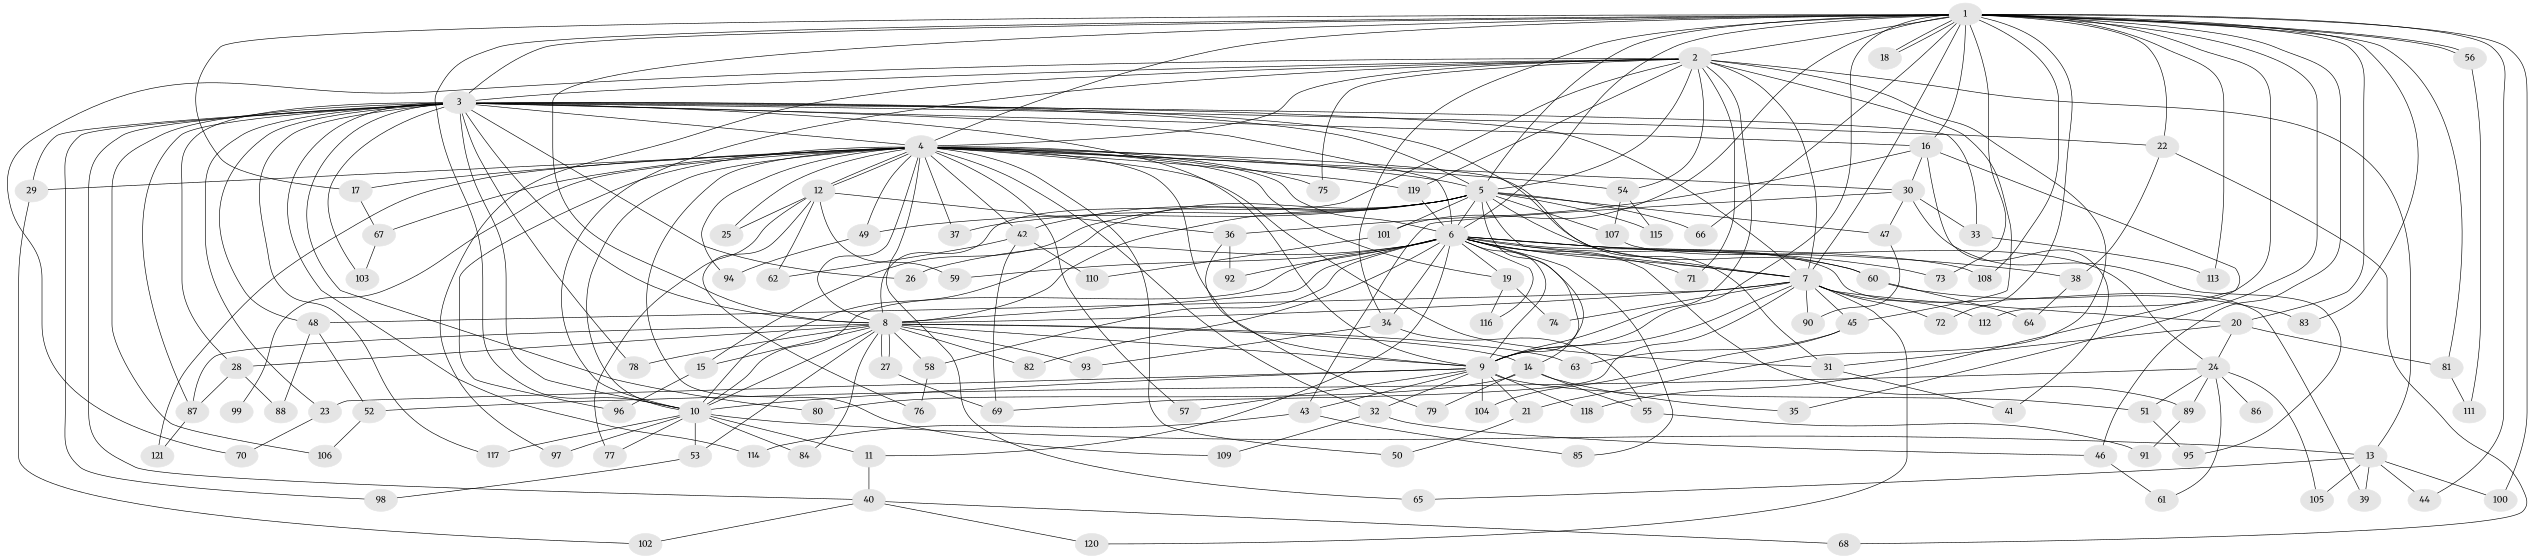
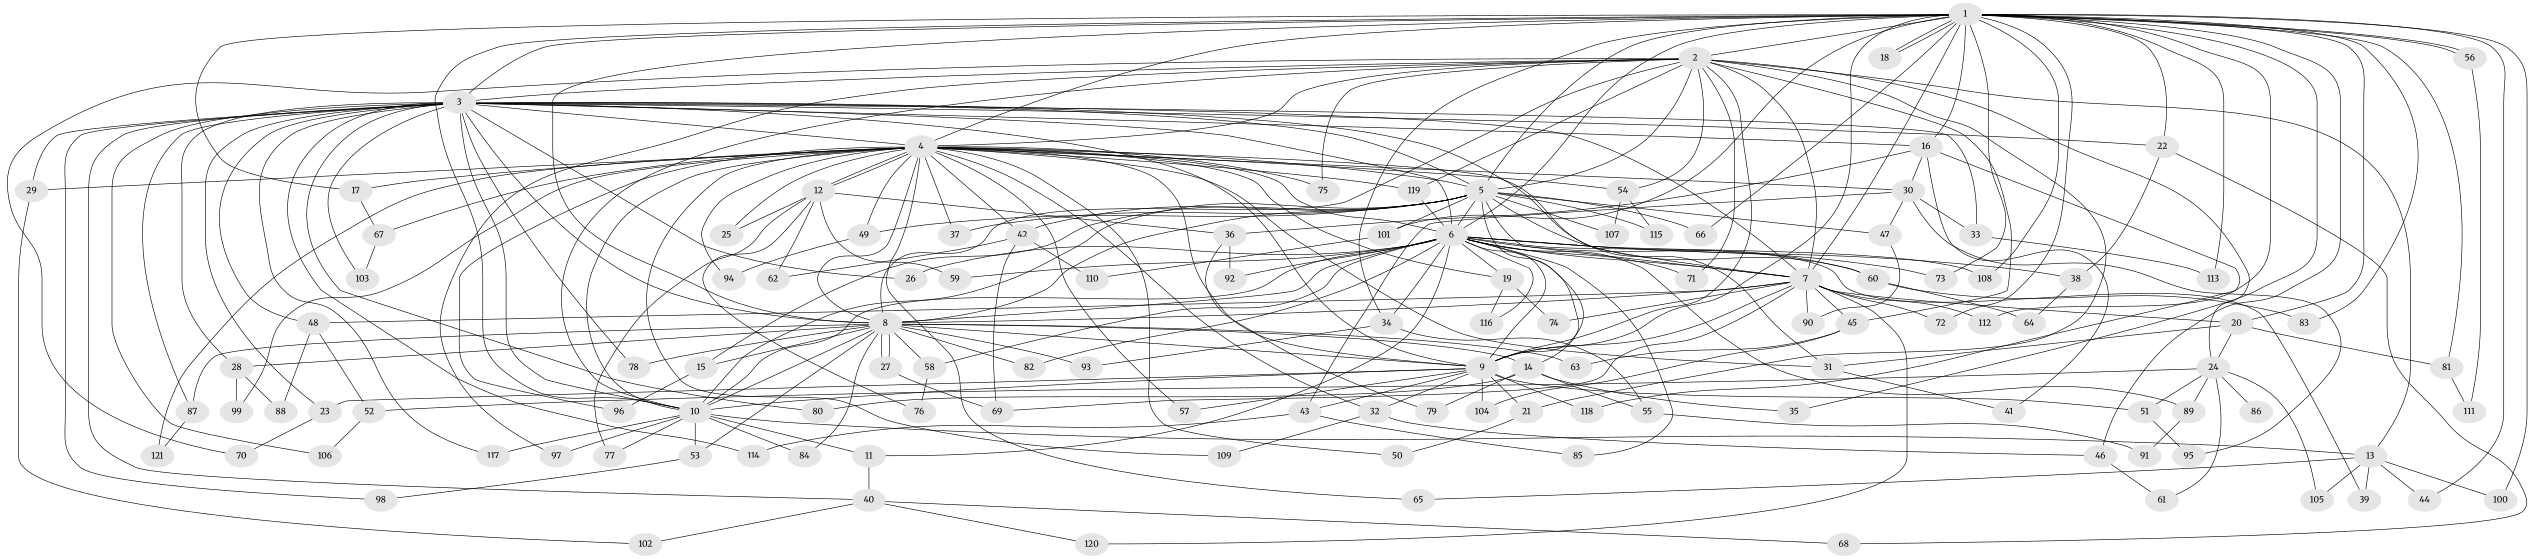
(1931, 251) -> (2034, 131)
(215, 390) -> (237, 390)
